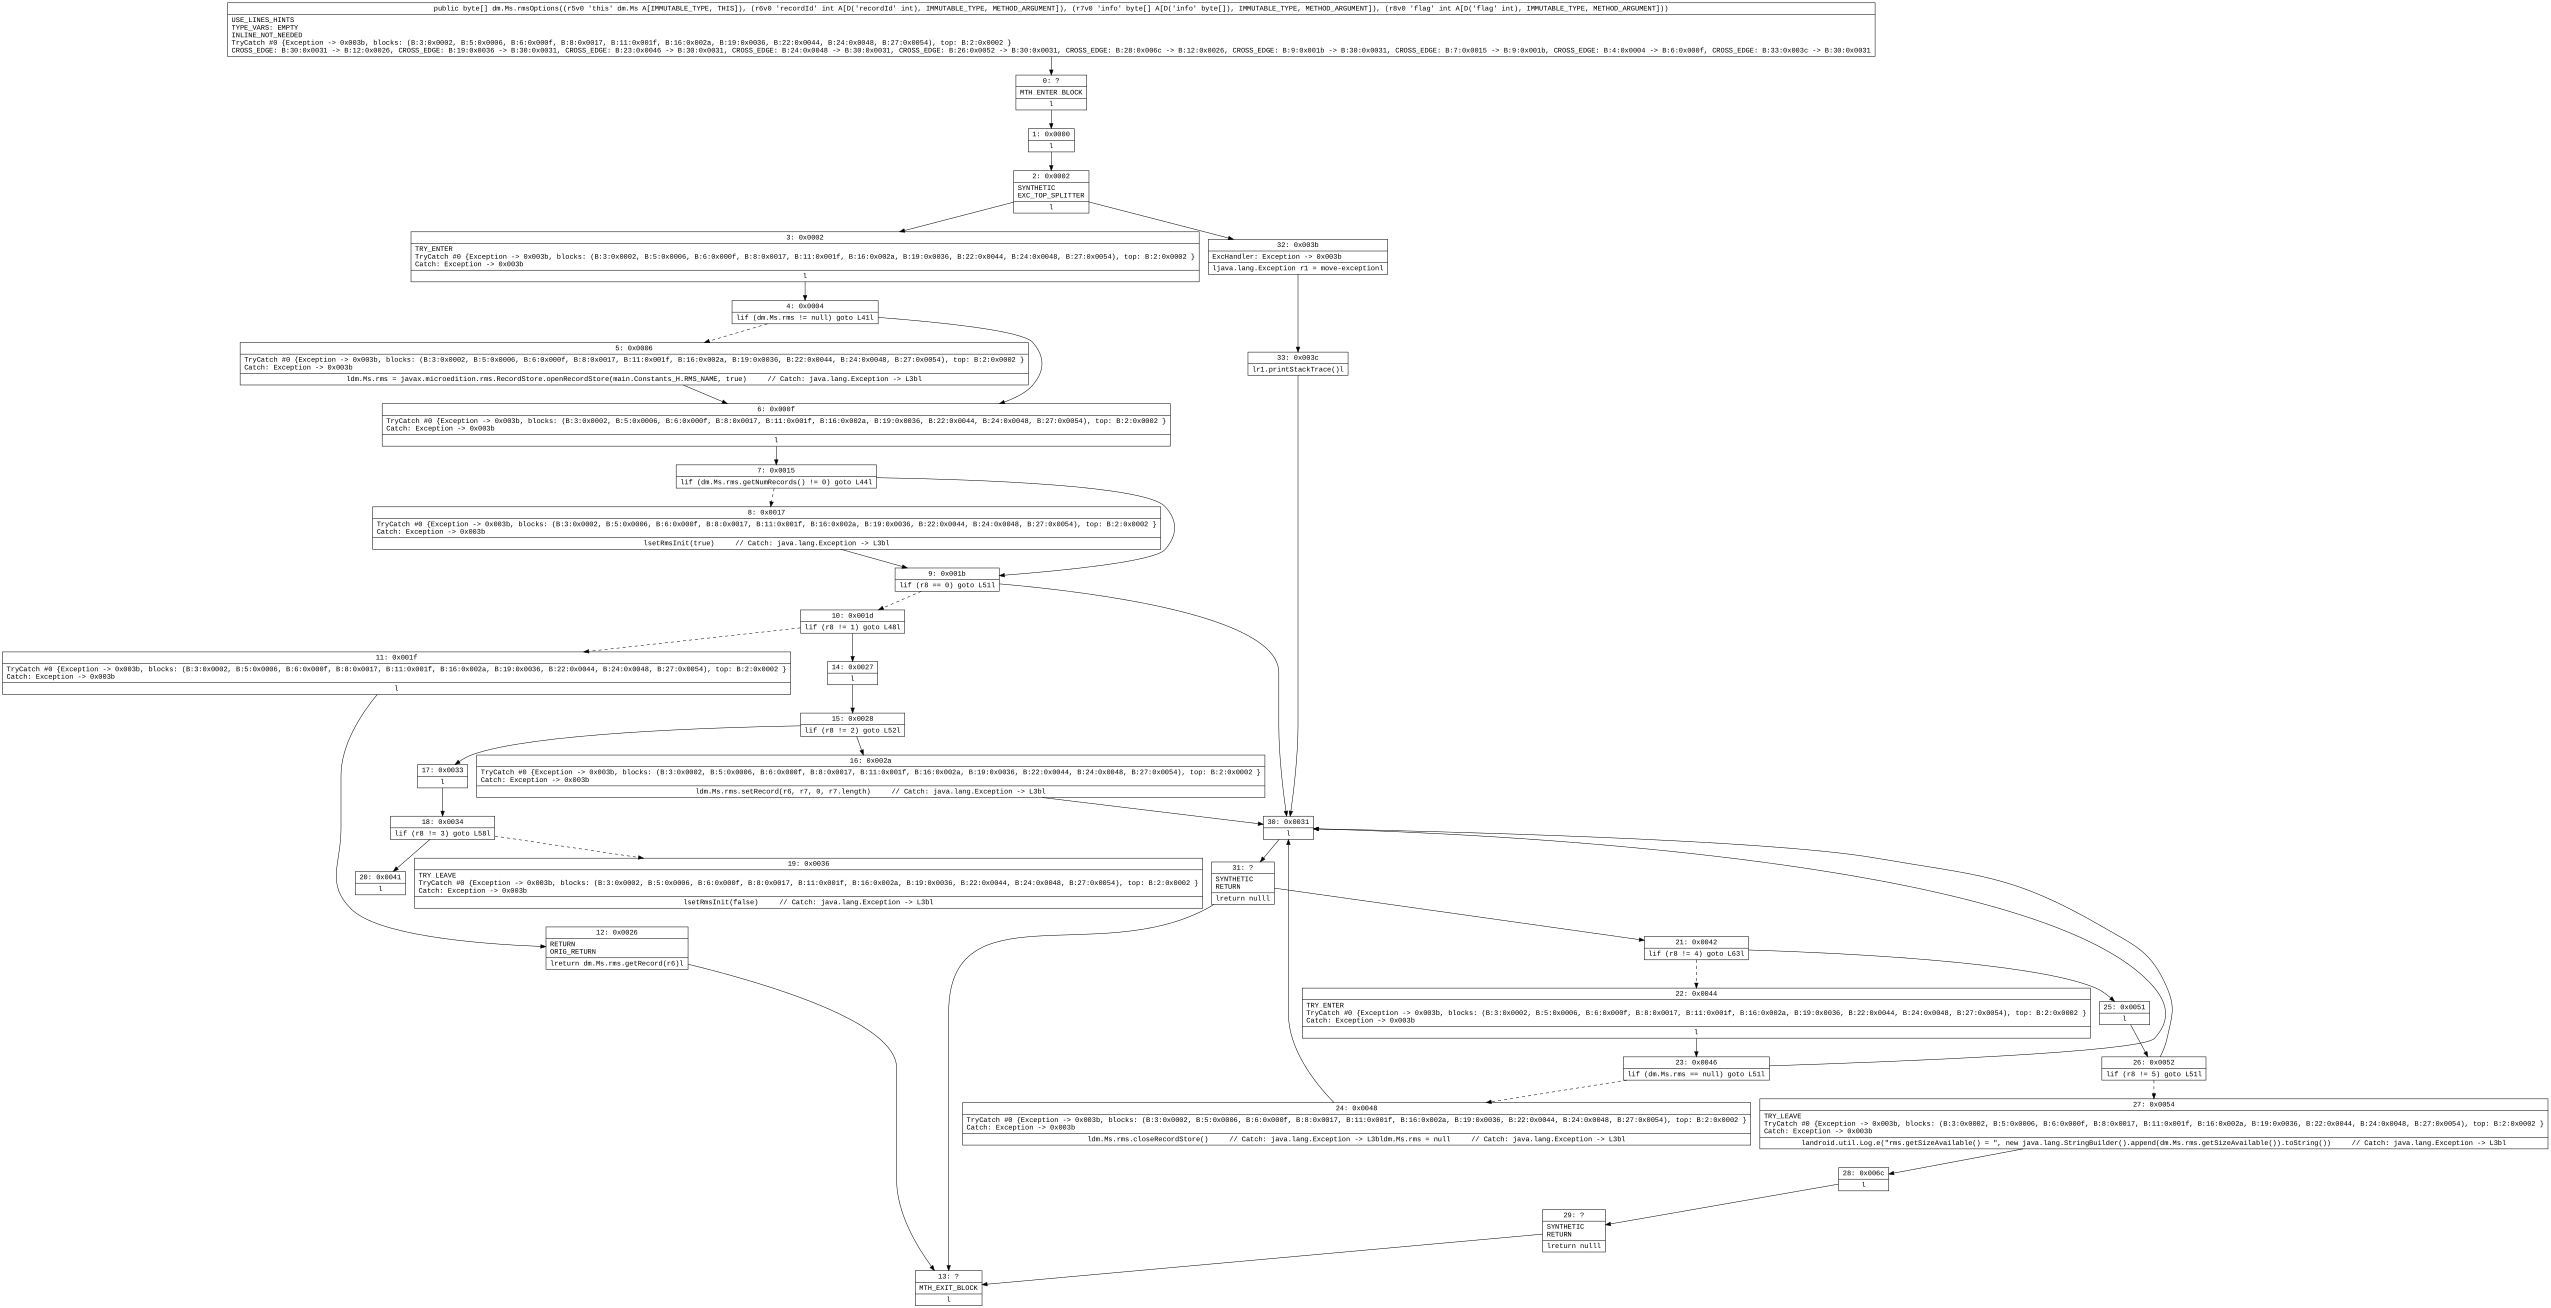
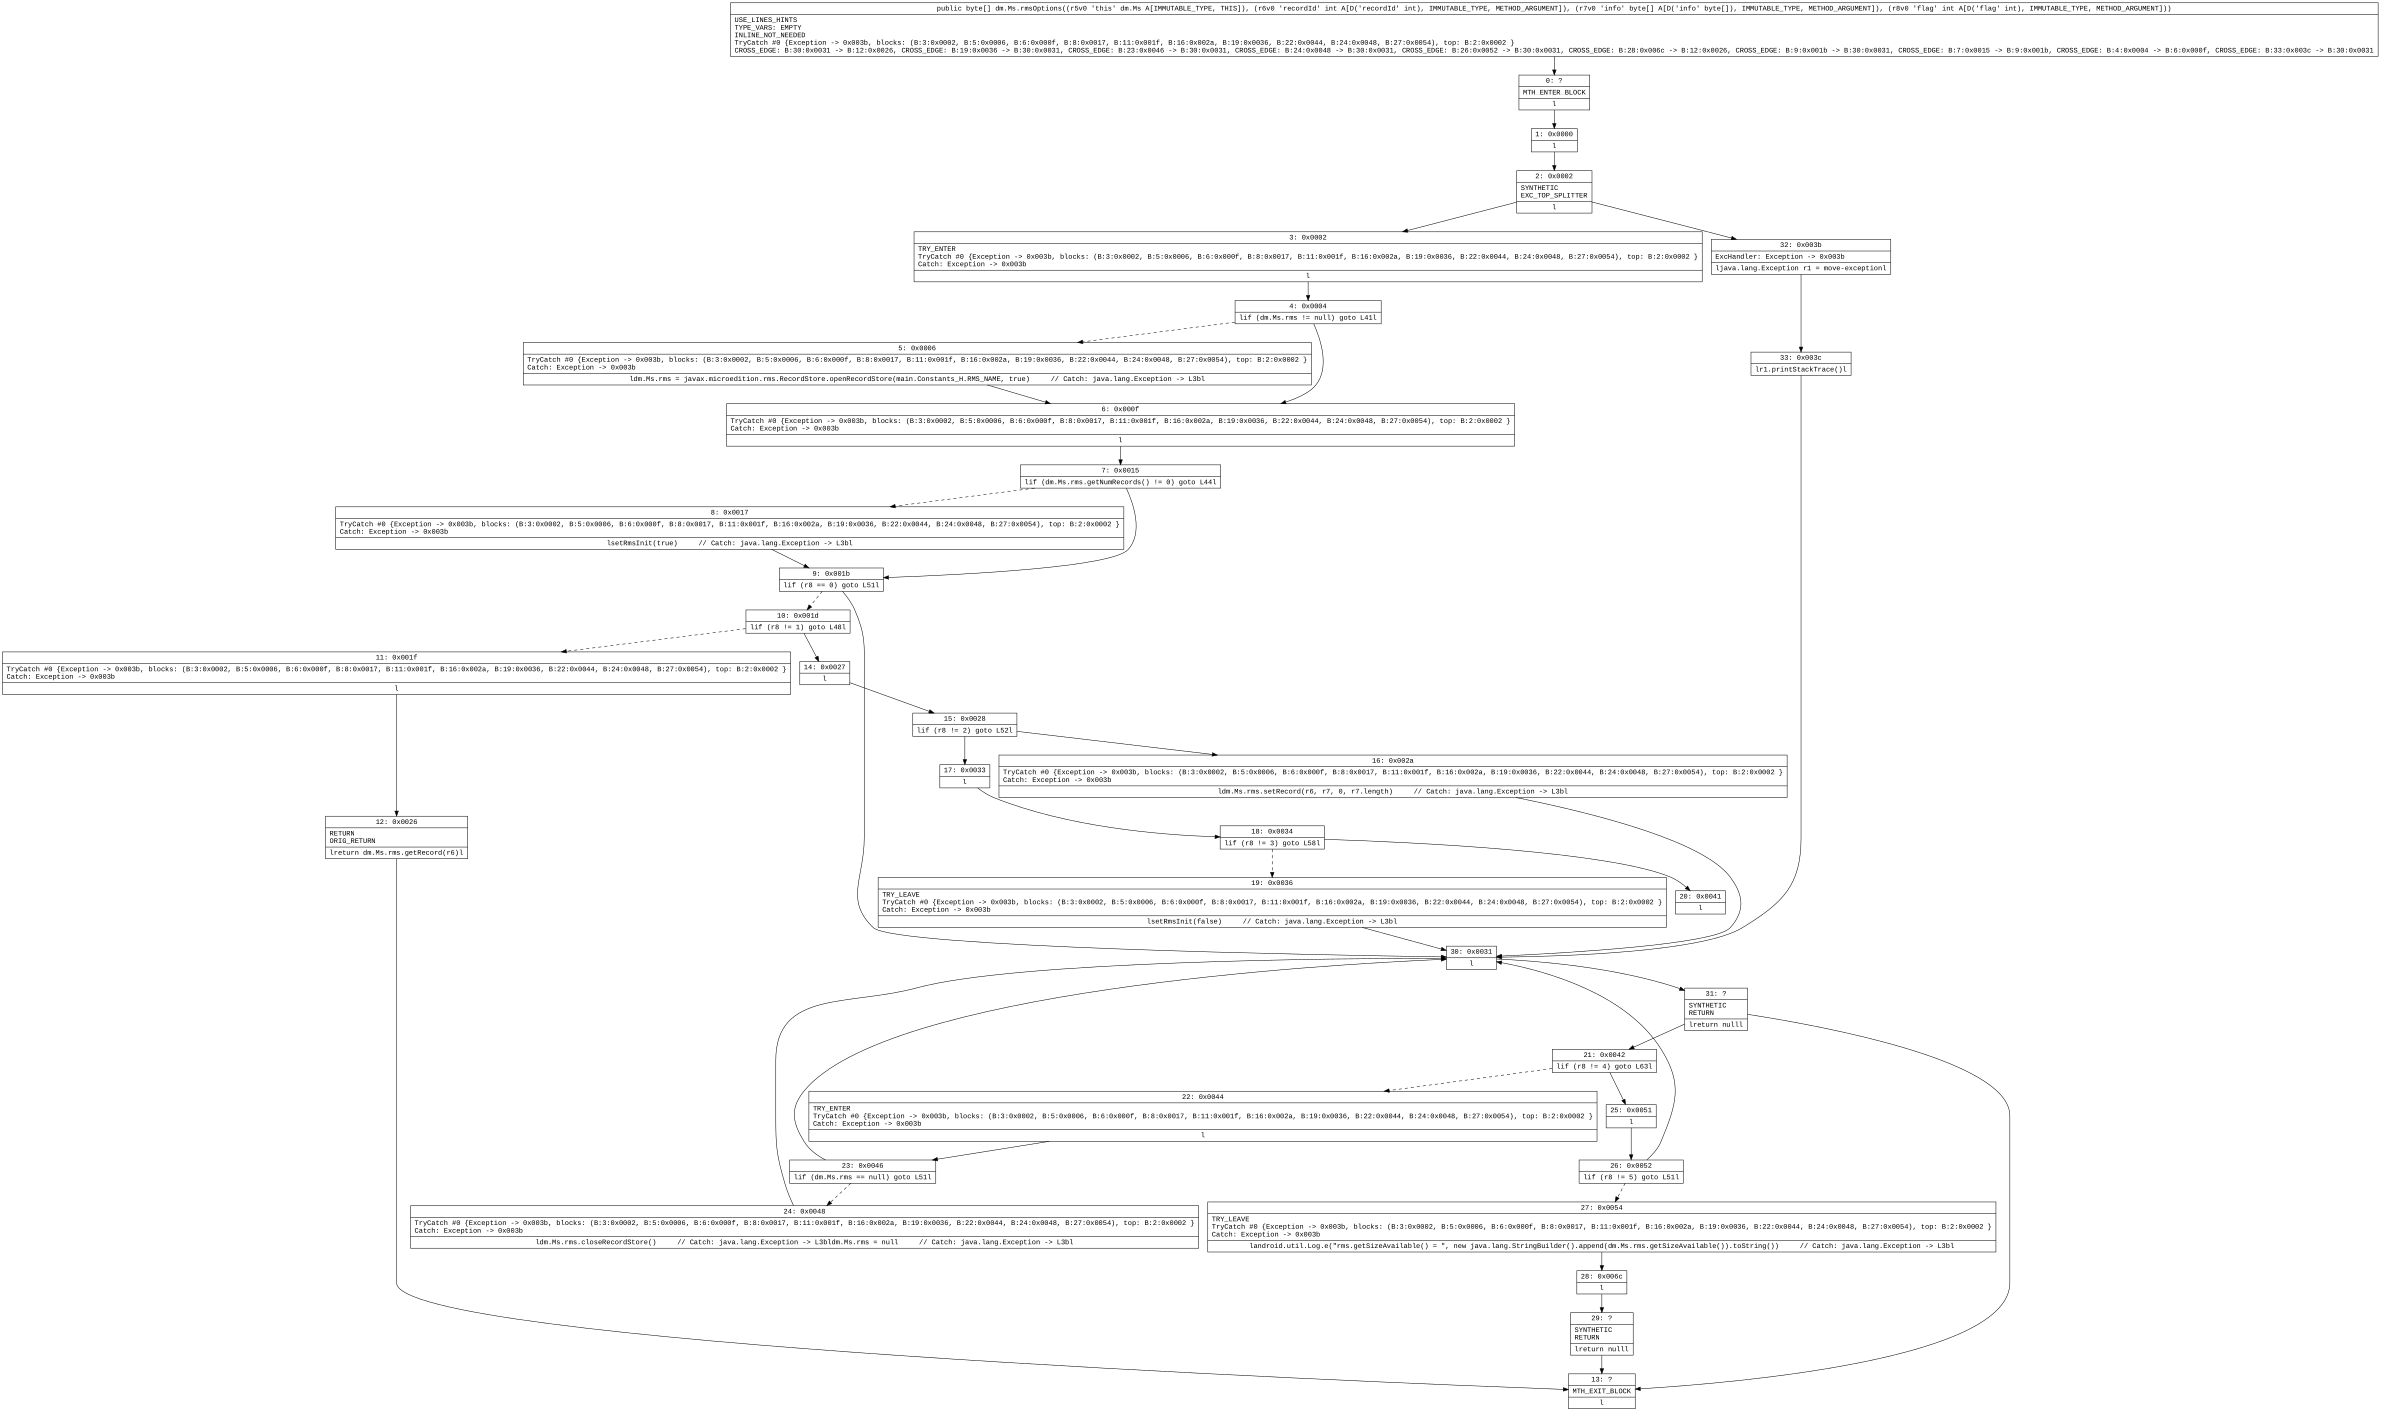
none -> (1402, 938)
